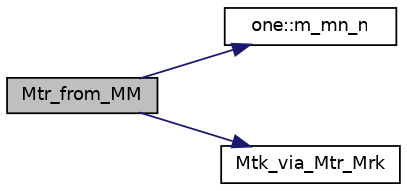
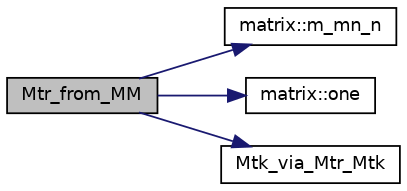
(311, 27) -> (311, 27)
none -> (311, 96)
(311, 165) -> (311, 165)
